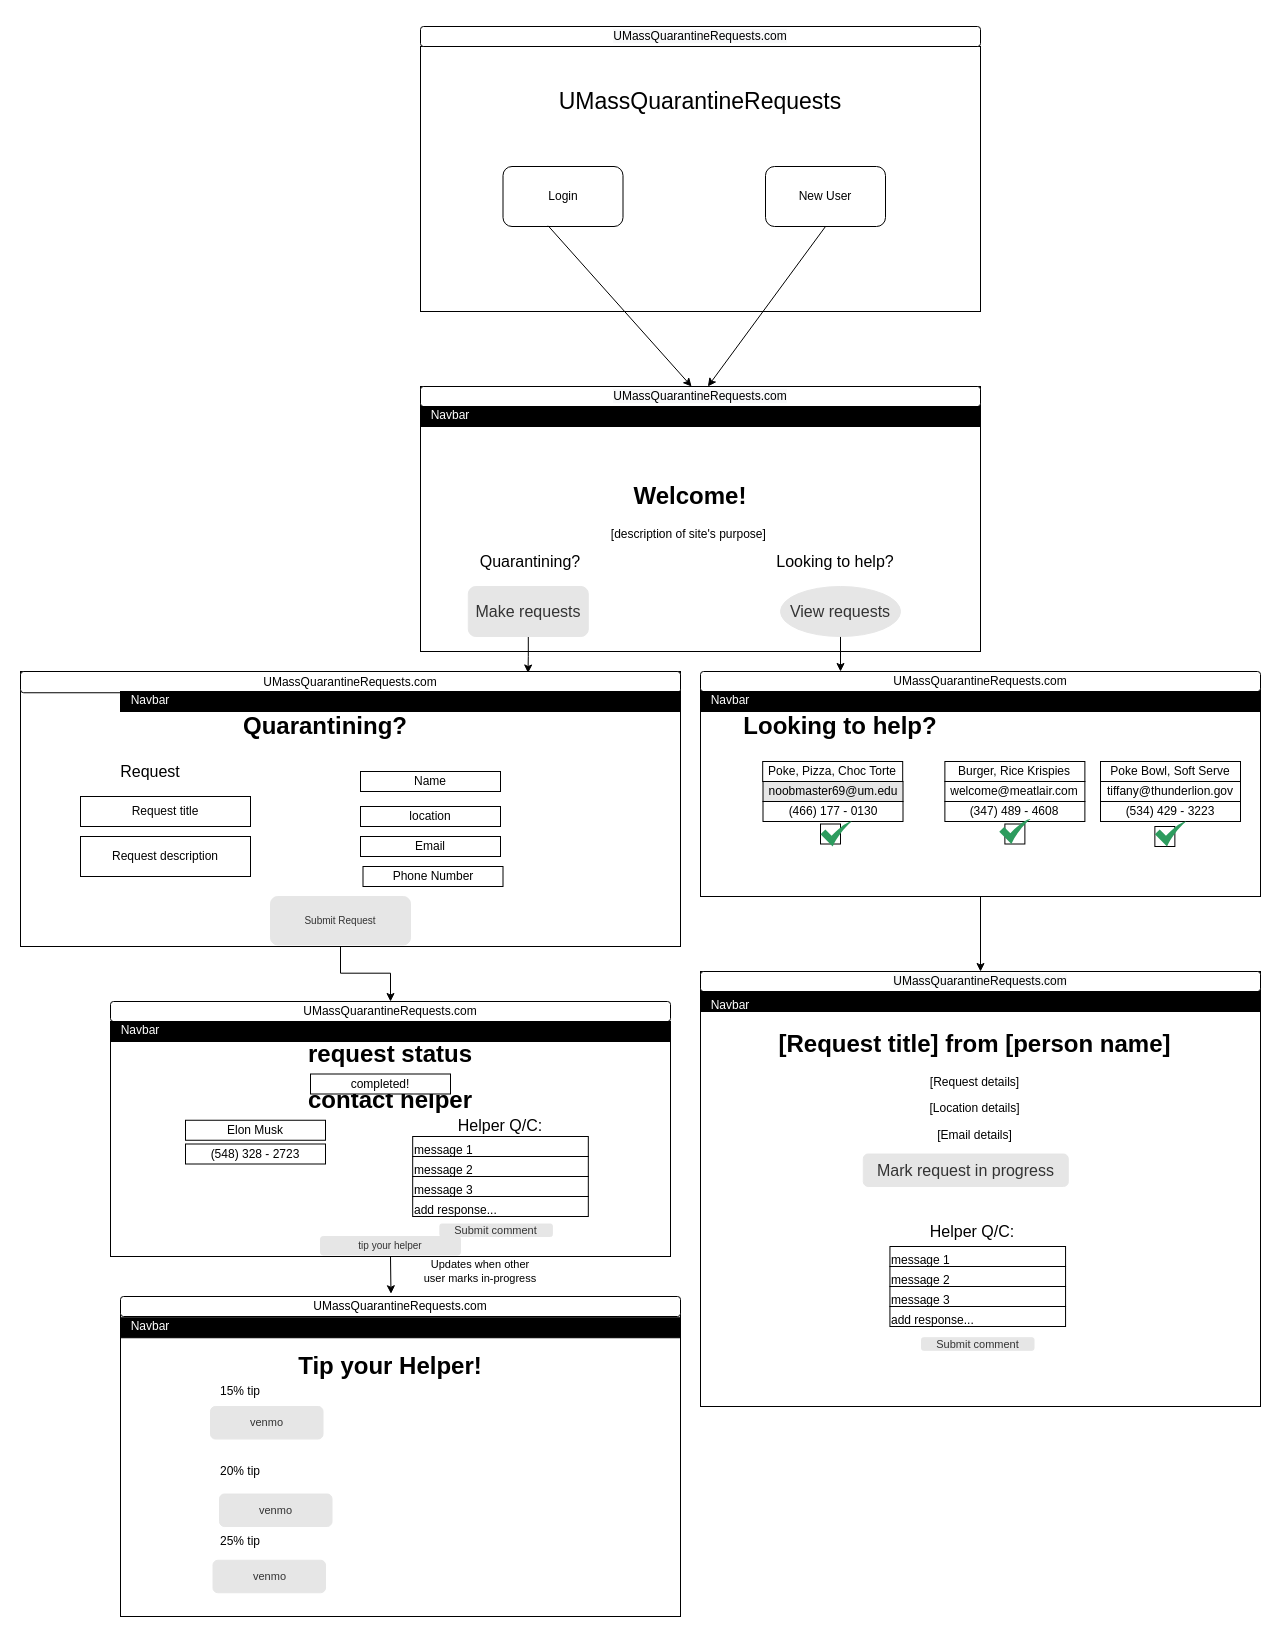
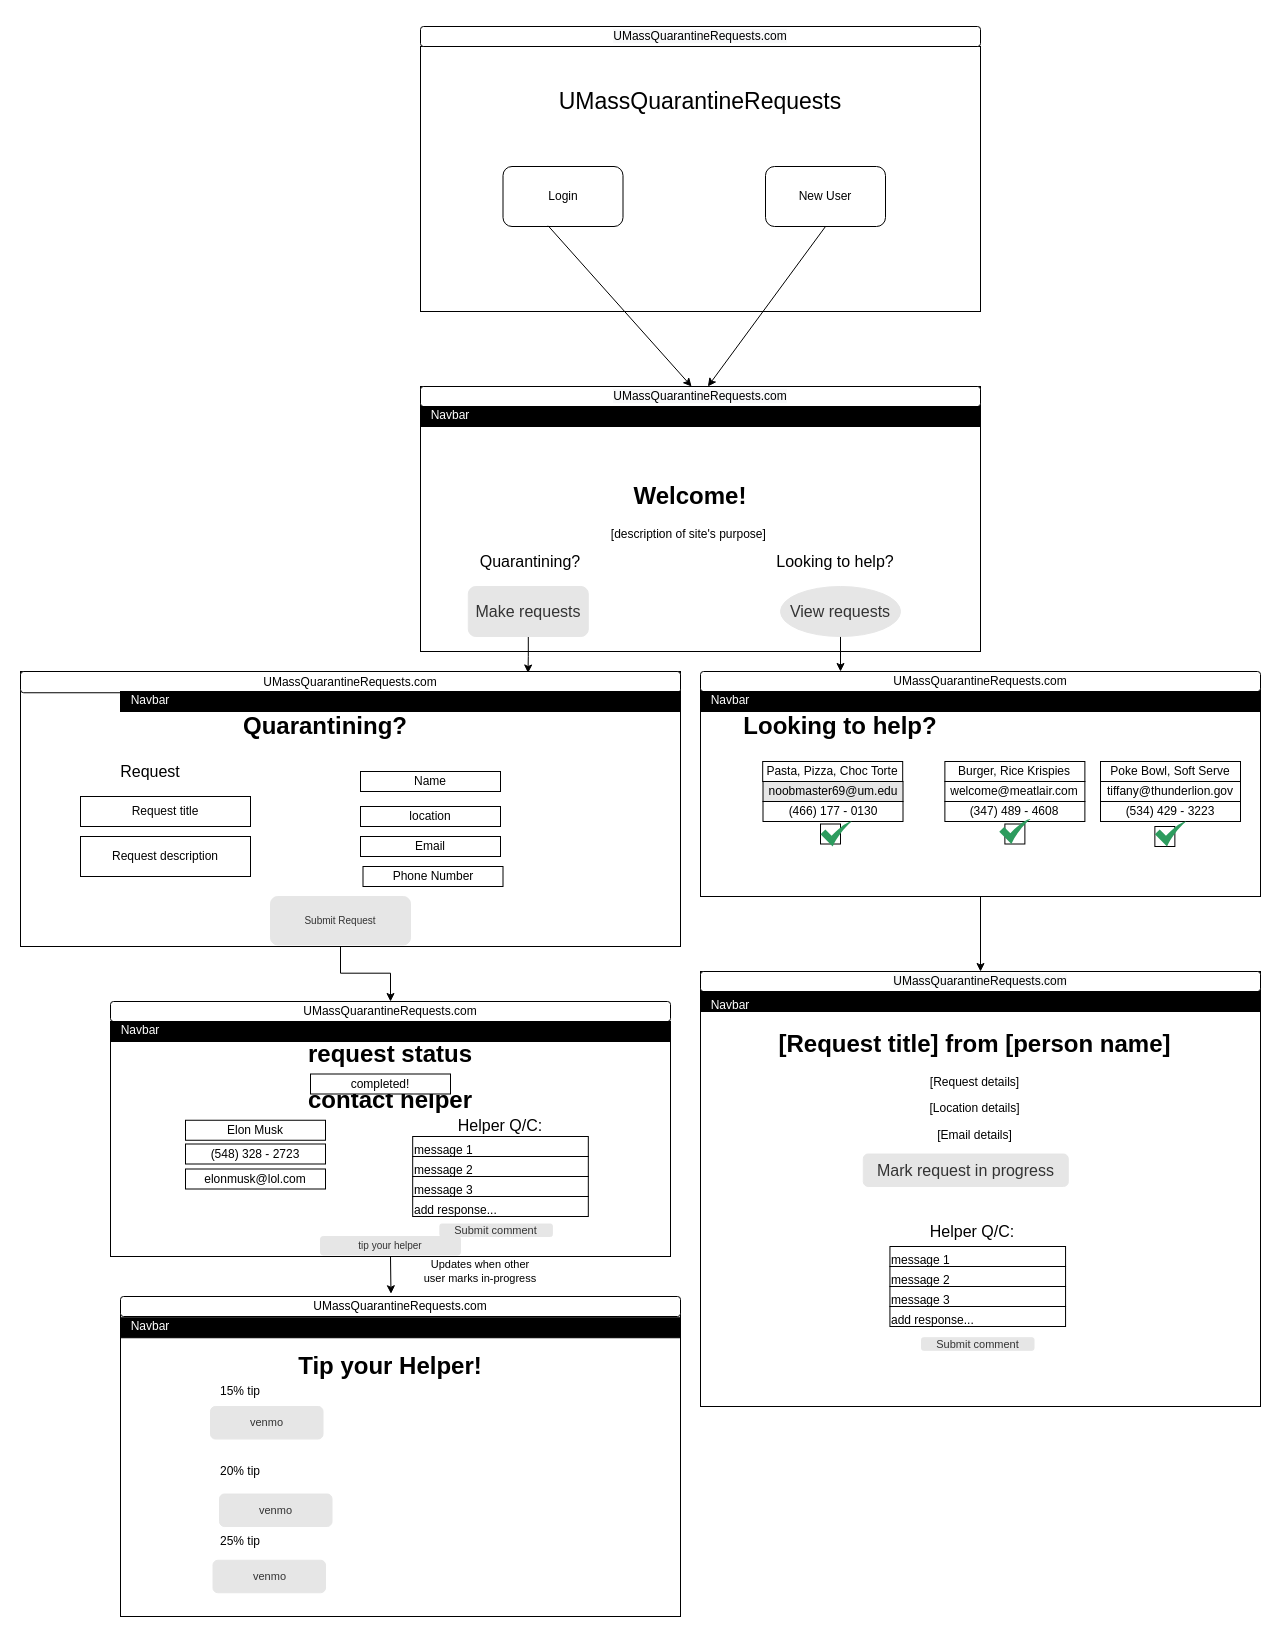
(833, 772) -> (833, 772)
none -> (256, 1179)
